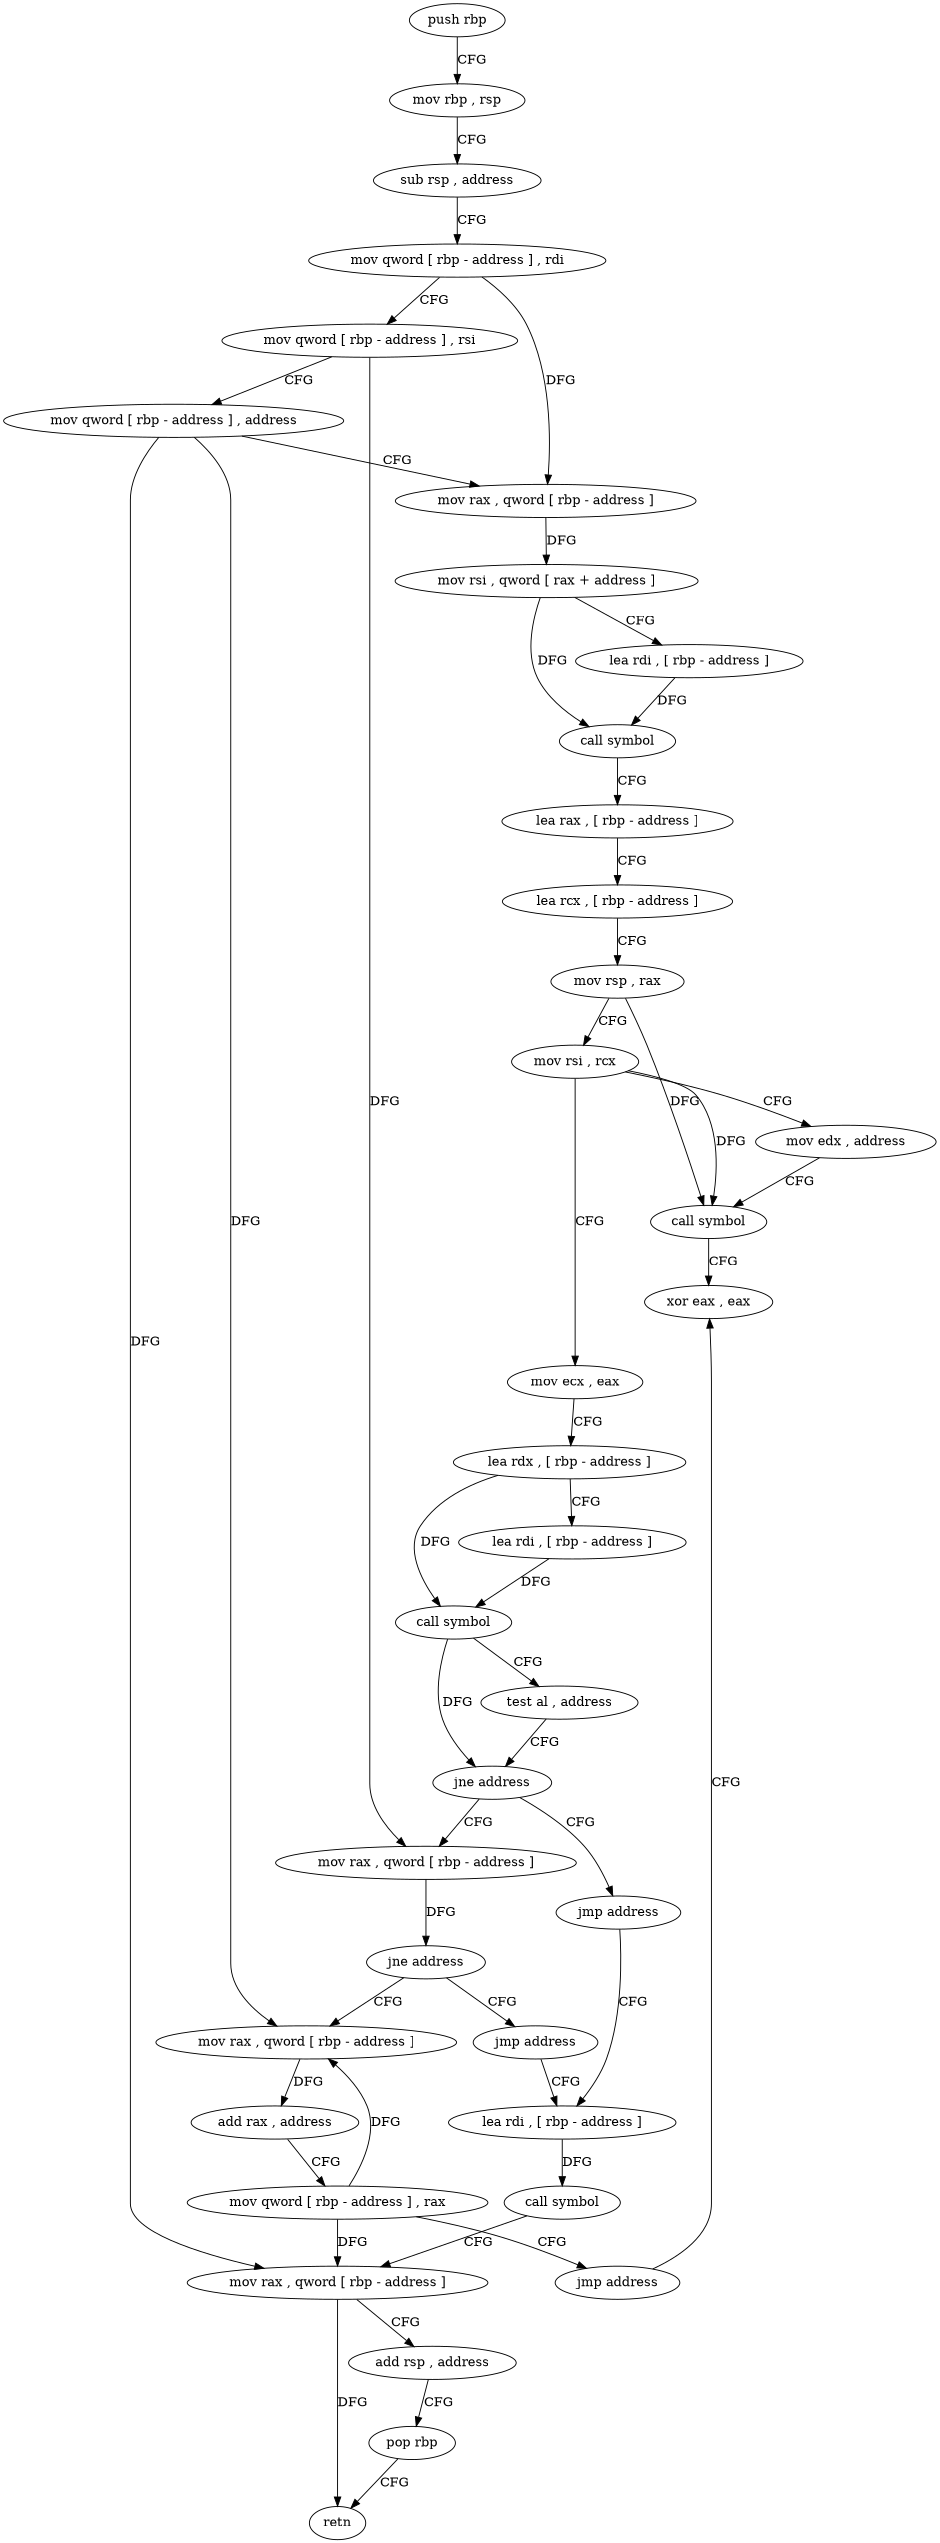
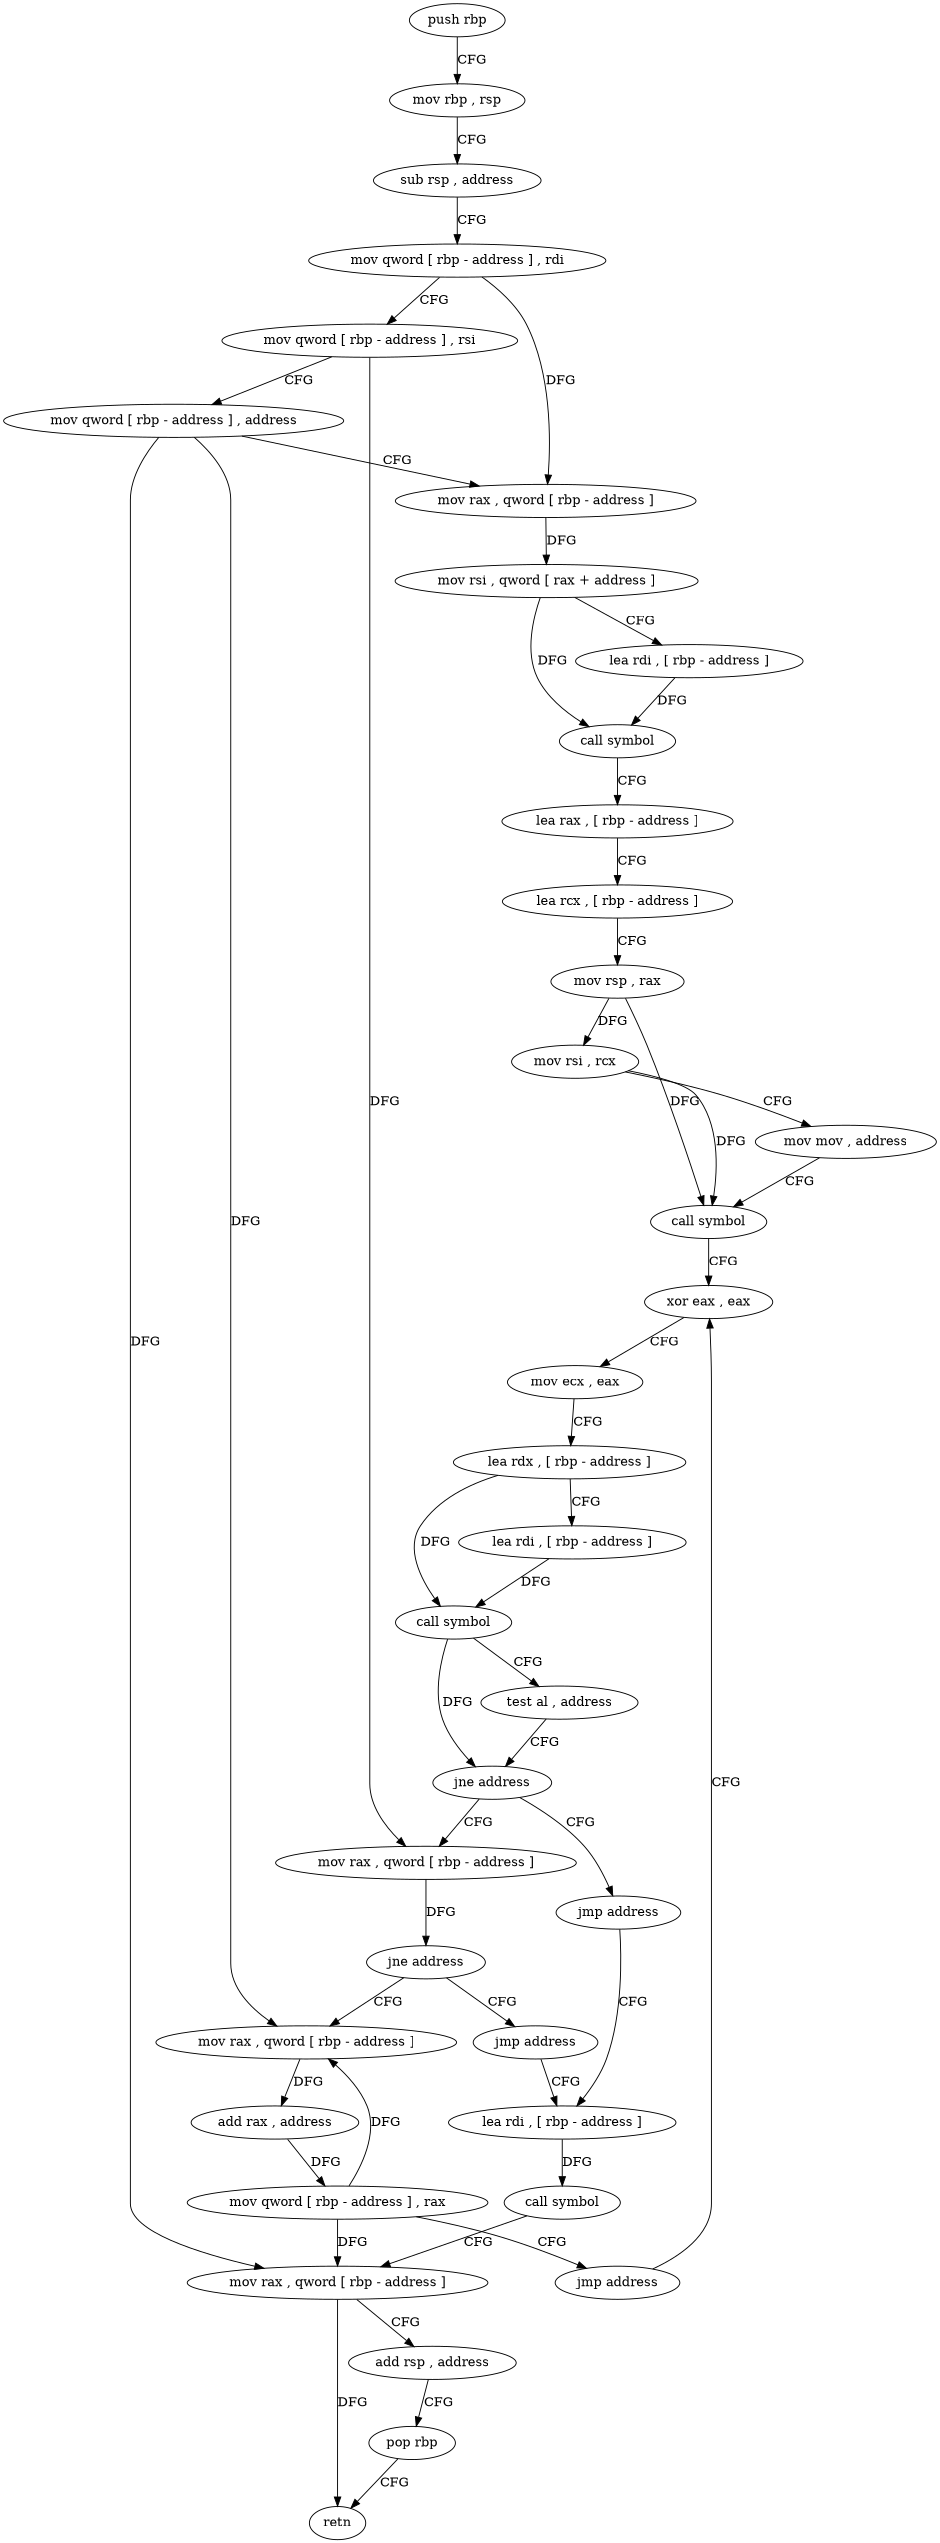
(613, 1022) -> (613, 1022)
(846, 1142) -> (846, 1142)
(575, 1217) -> (646, 1340)
(326, 2163) -> (326, 2163)
